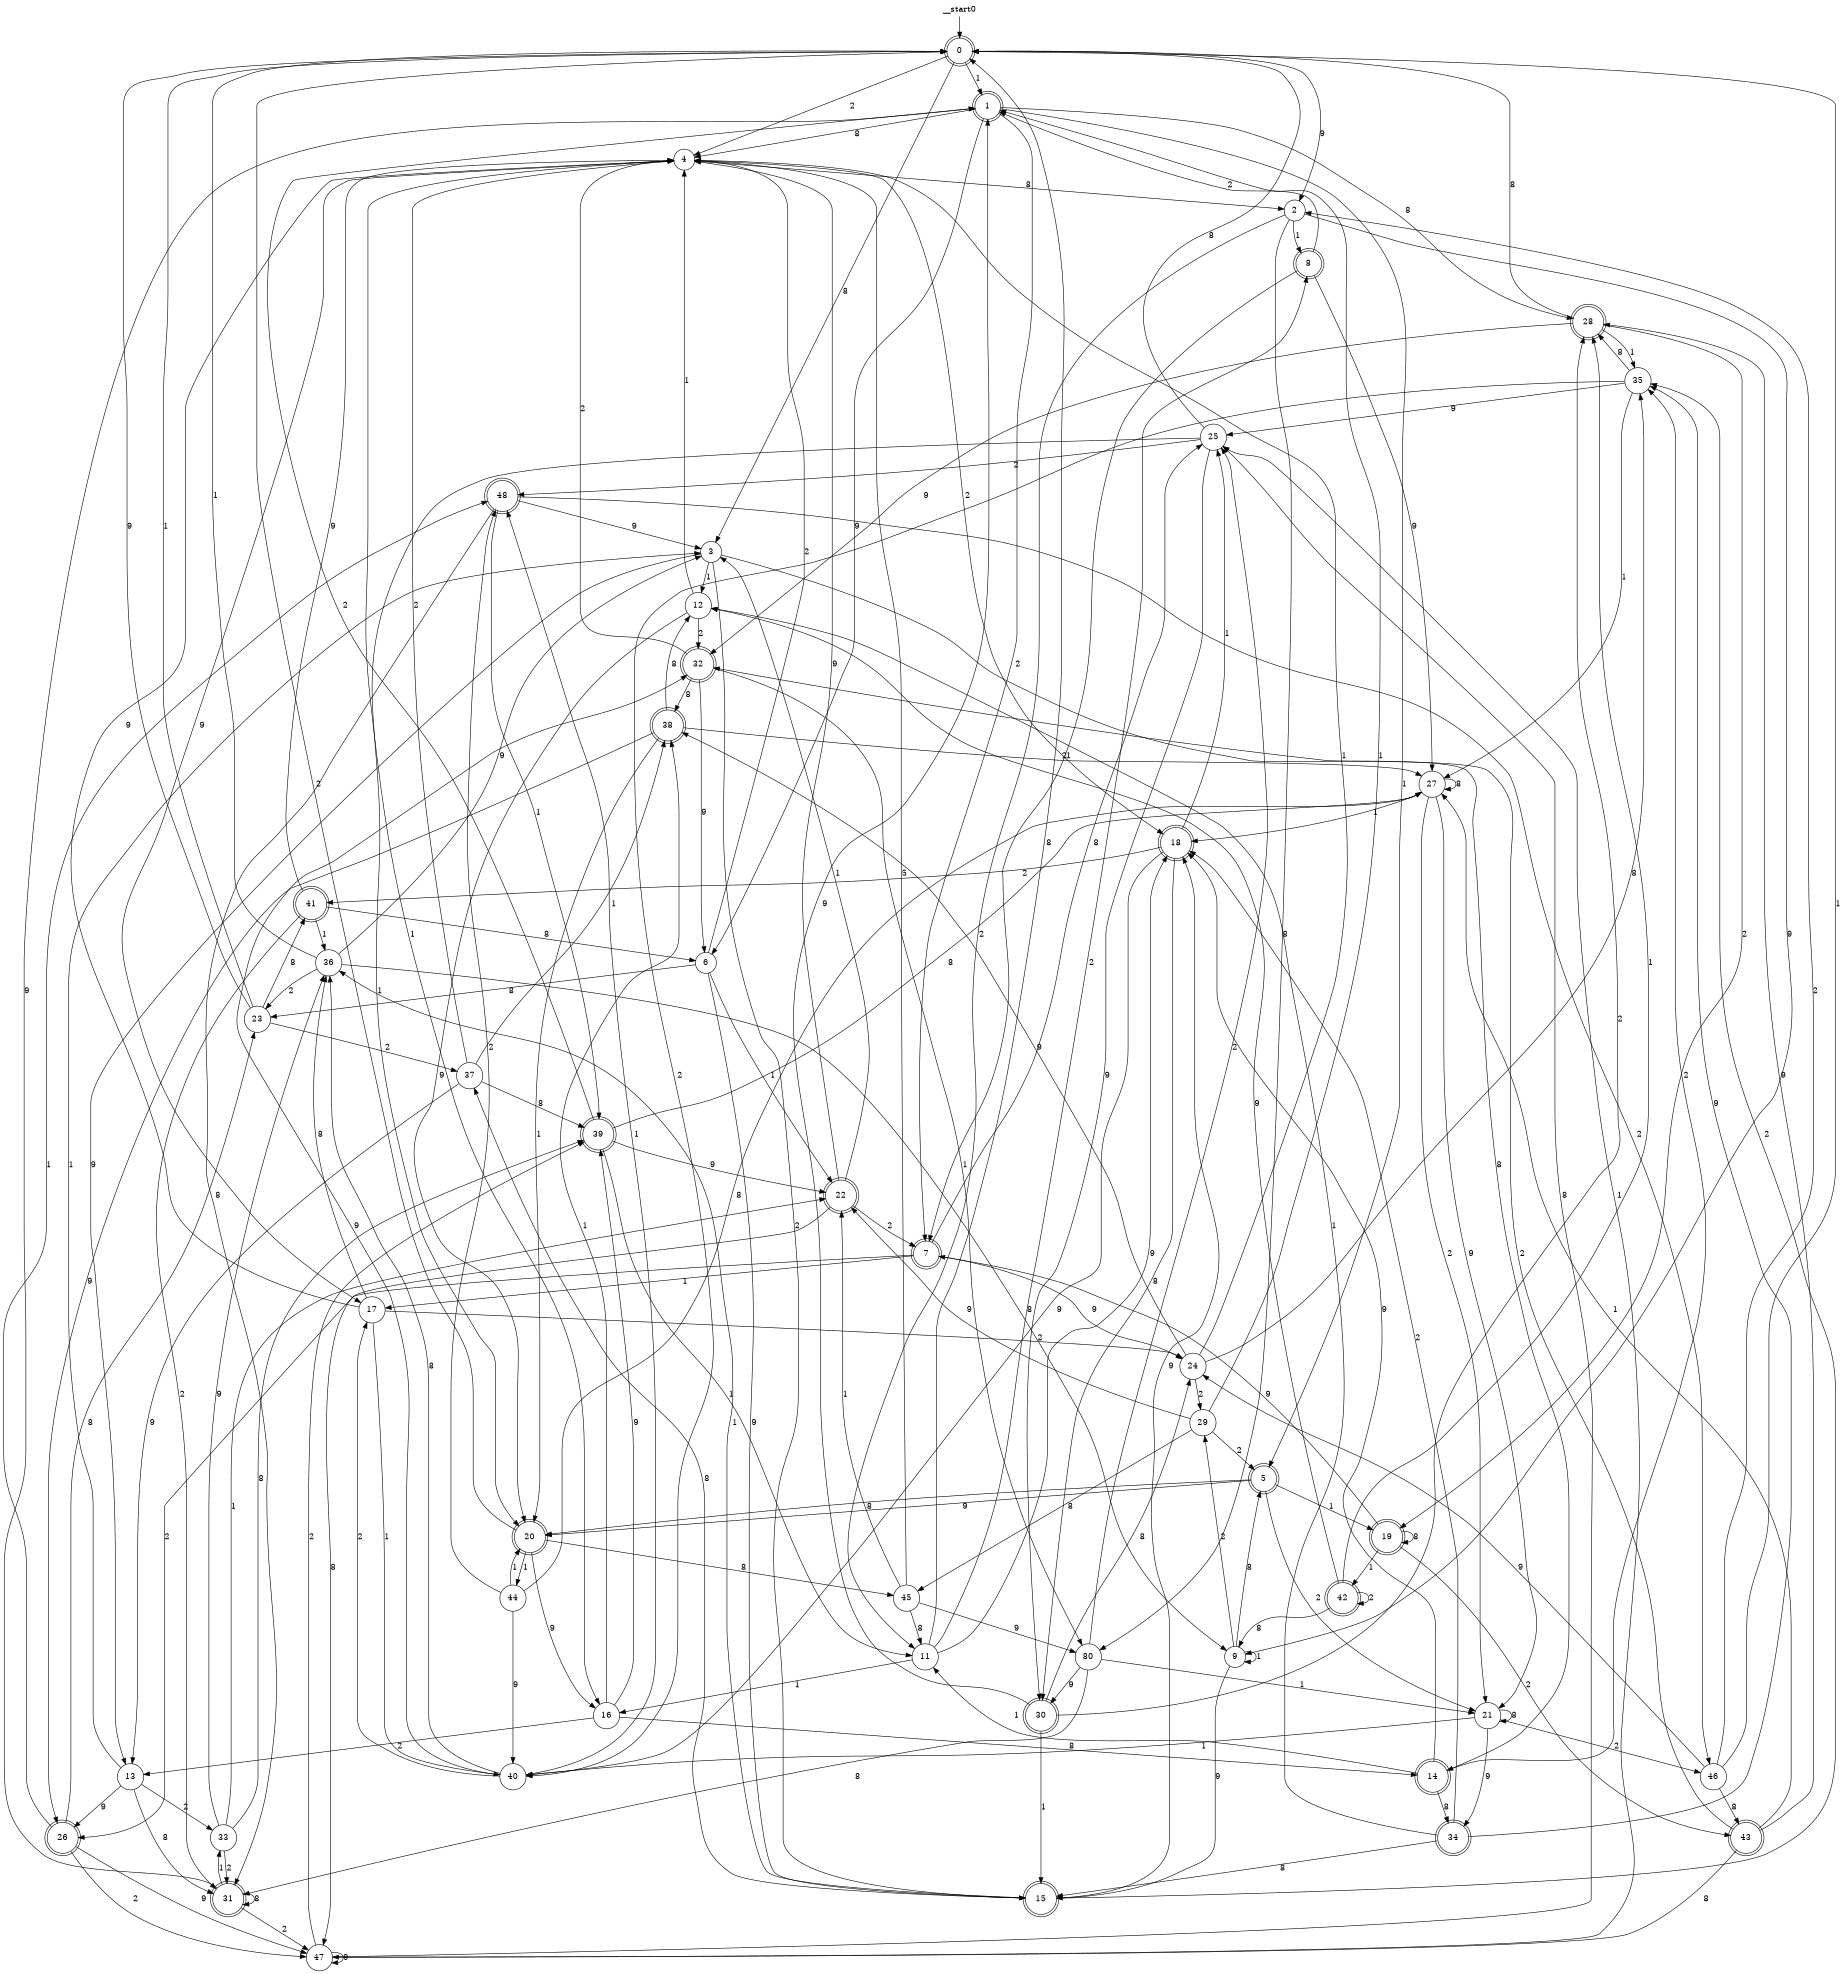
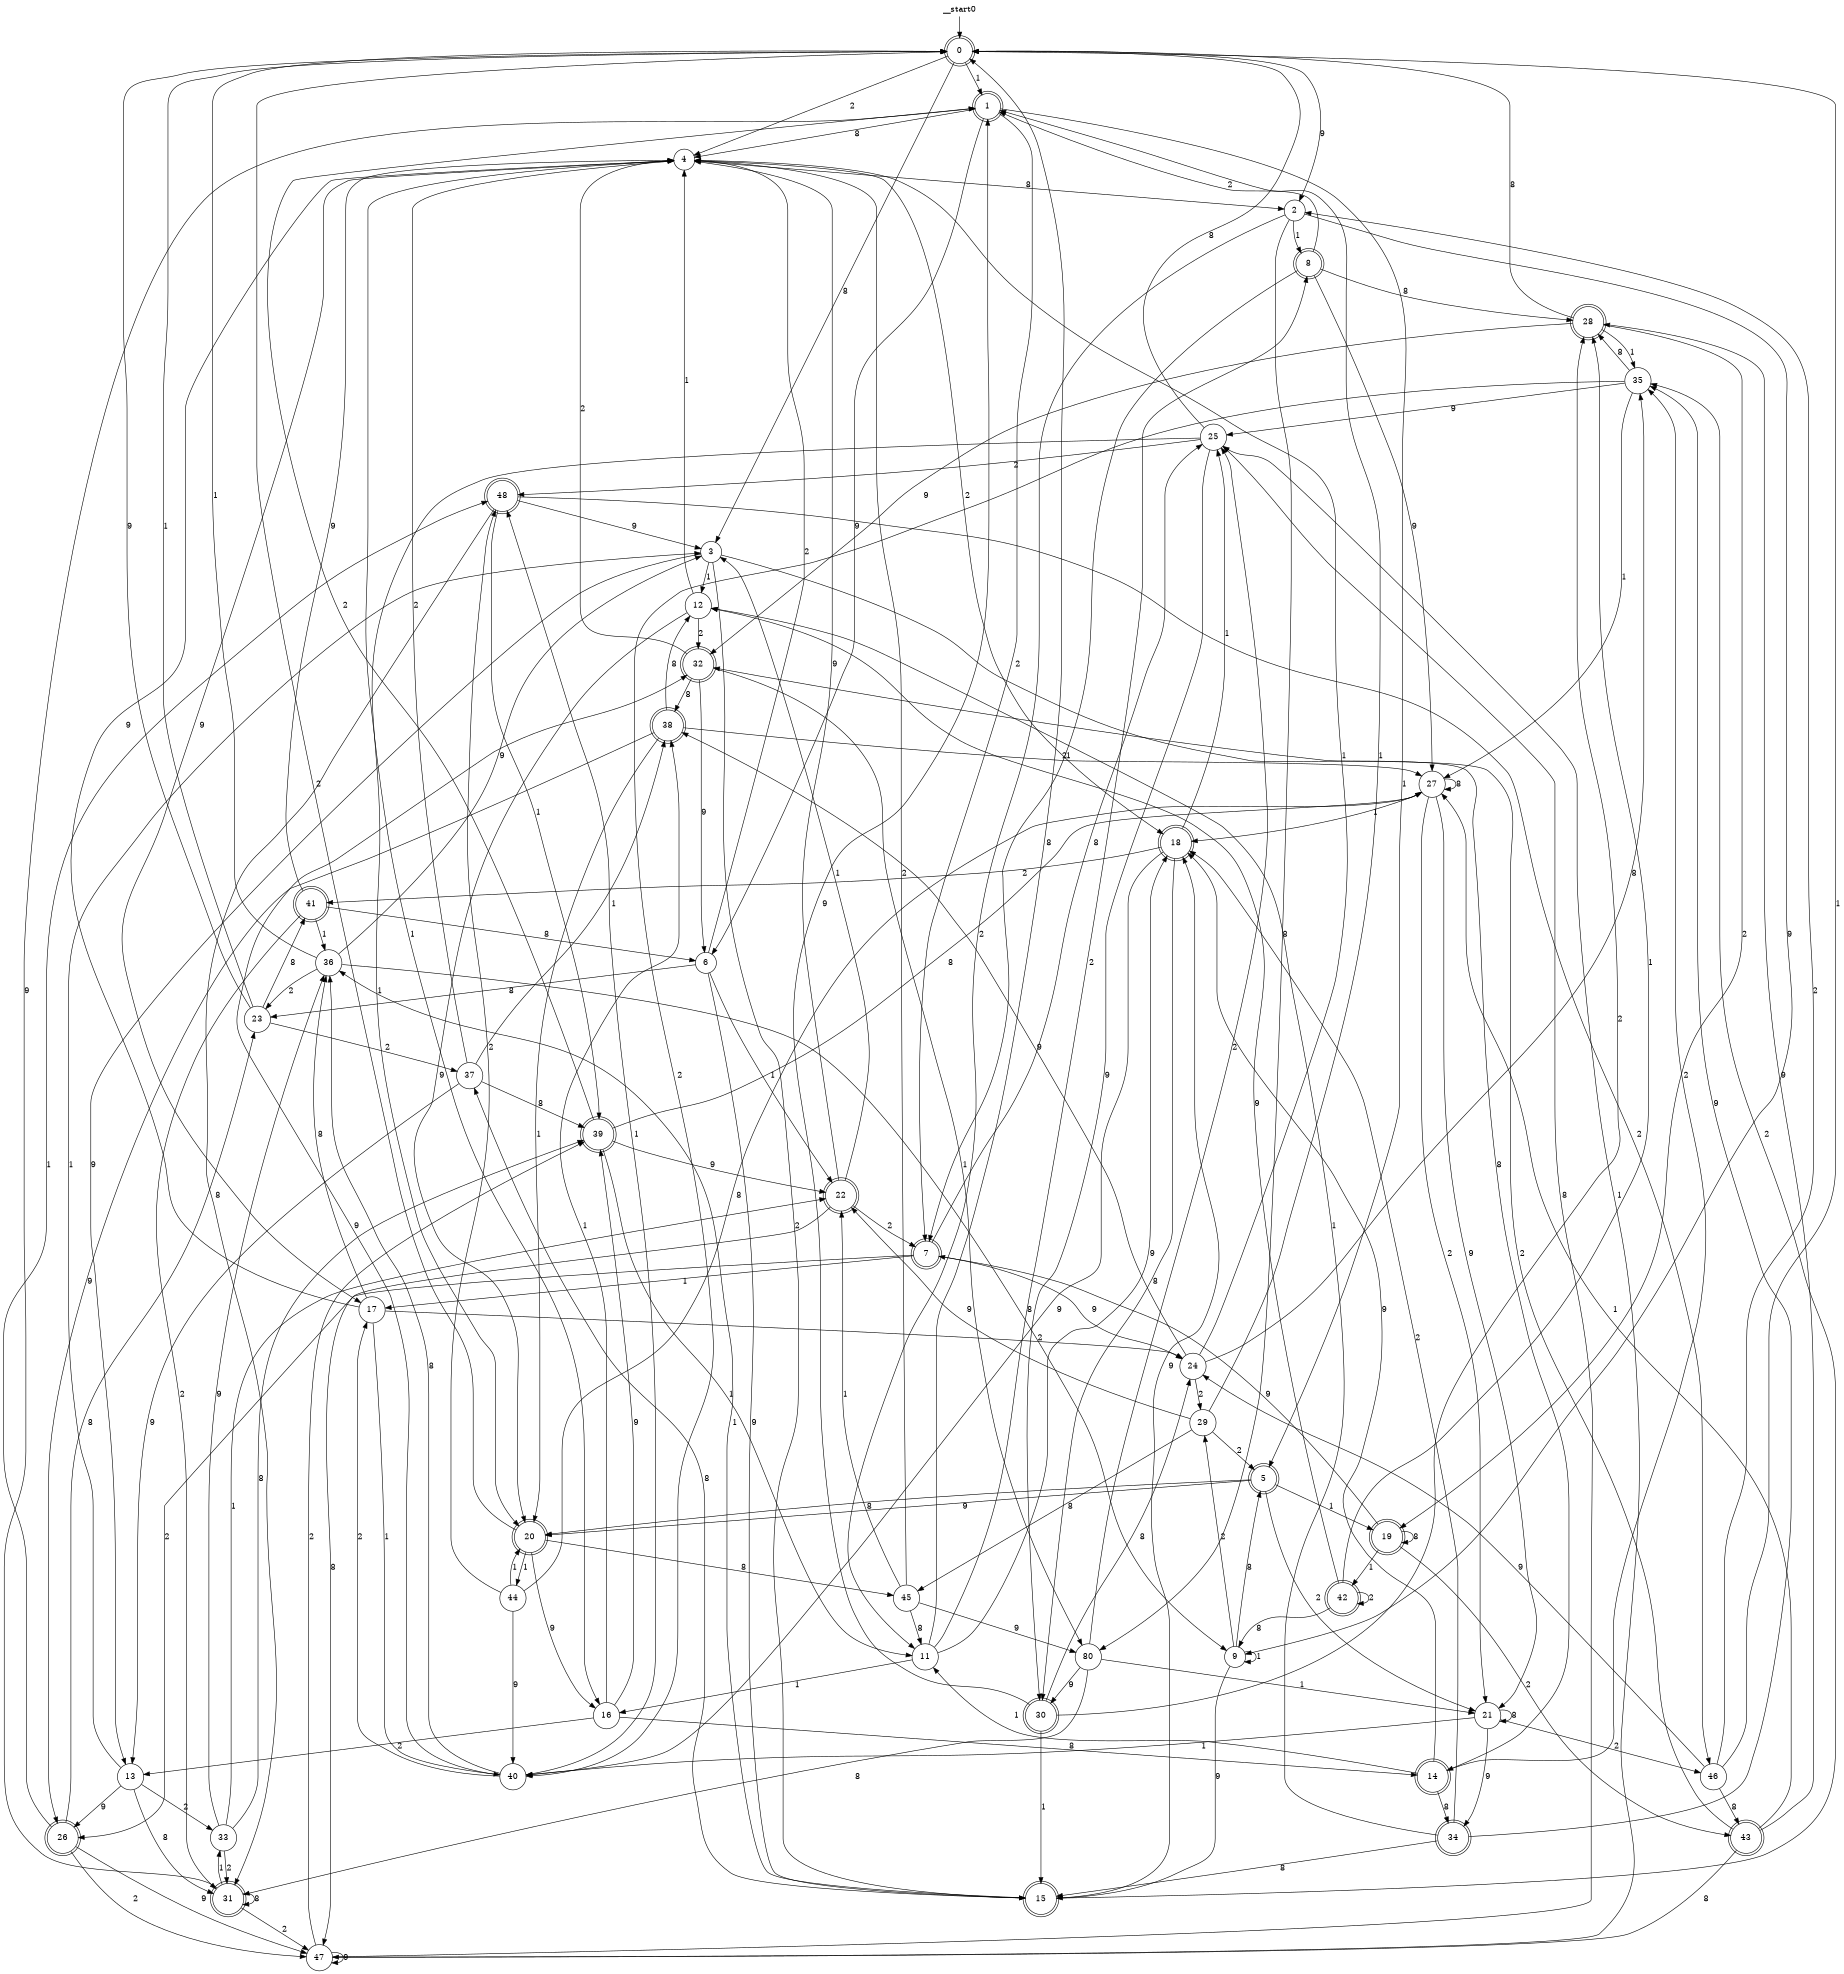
(1305, 156) -> (1442, 304)
(905, 874) -> (905, 874)
